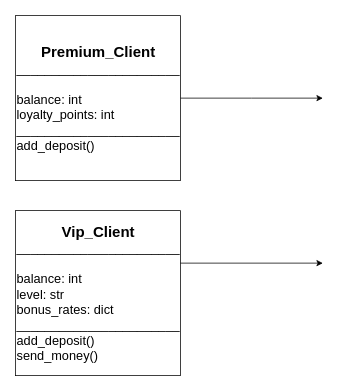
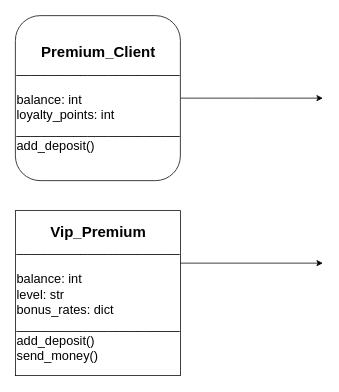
(98, 98) -> (98, 98)
(75, 293) -> (75, 293)
